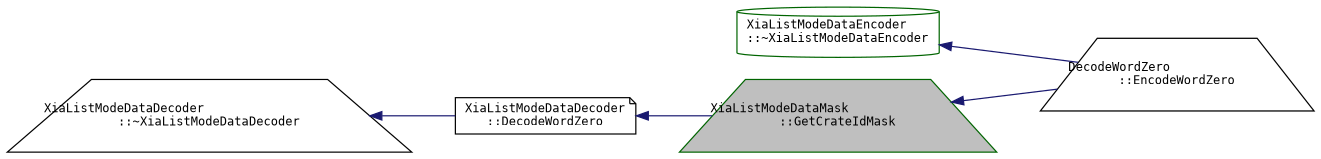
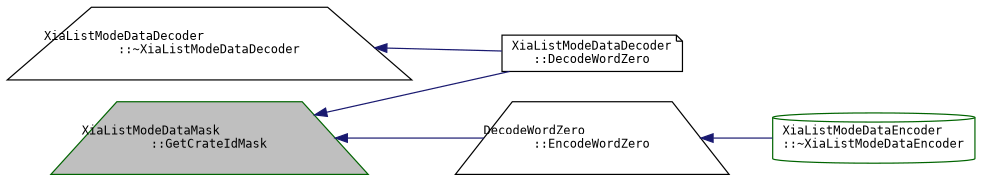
(1015, 54) -> (743, 138)
(680, 116) -> (418, 92)
